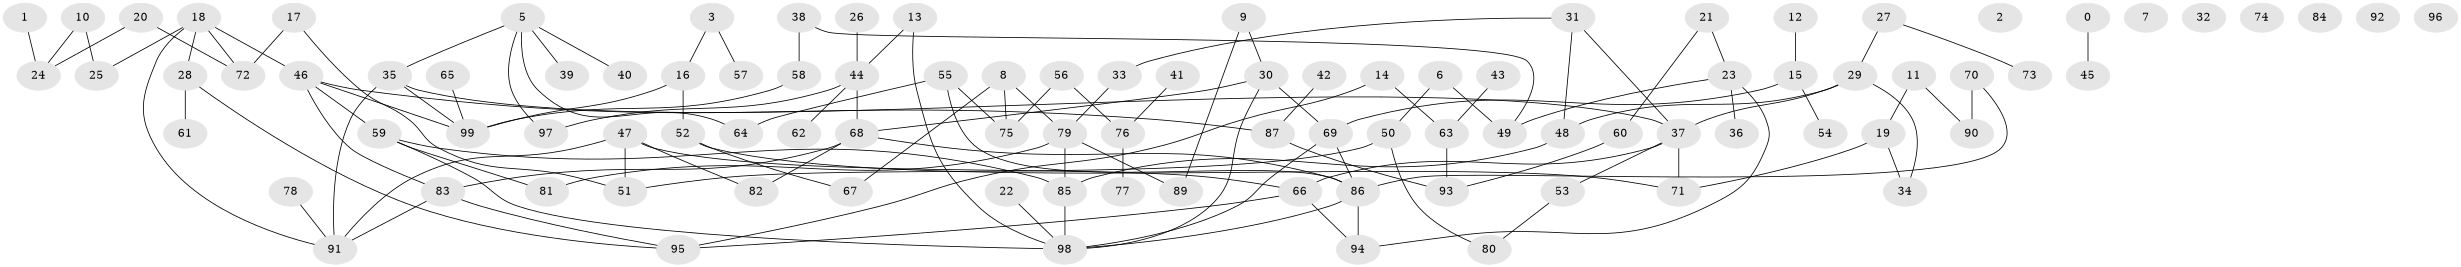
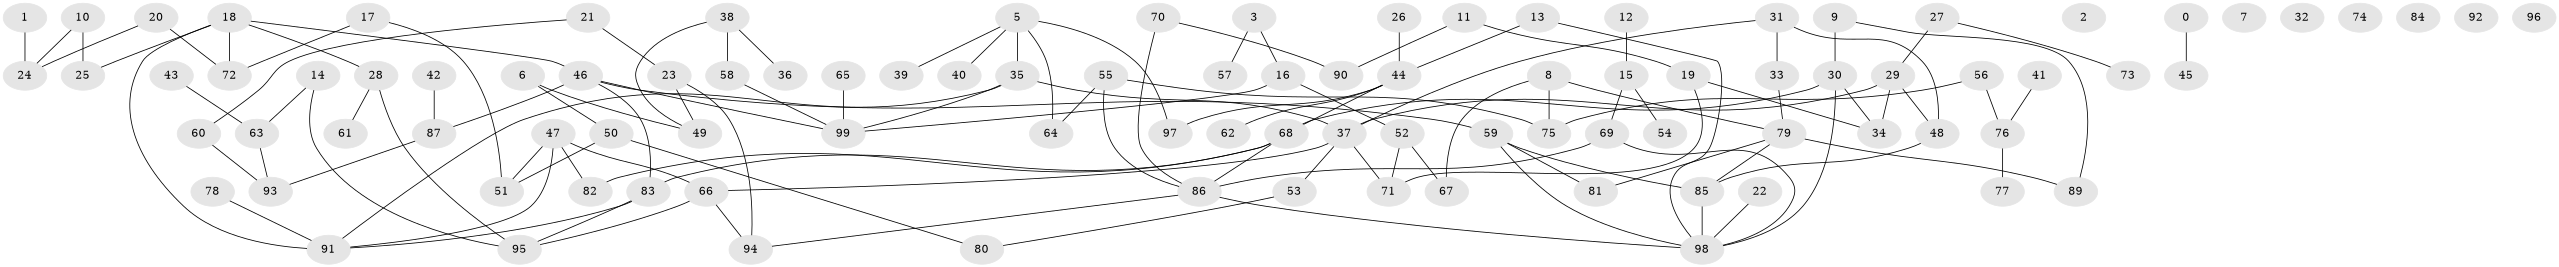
(1733, 105) -> (756, 47)
(1304, 110) -> (1857, 105)
